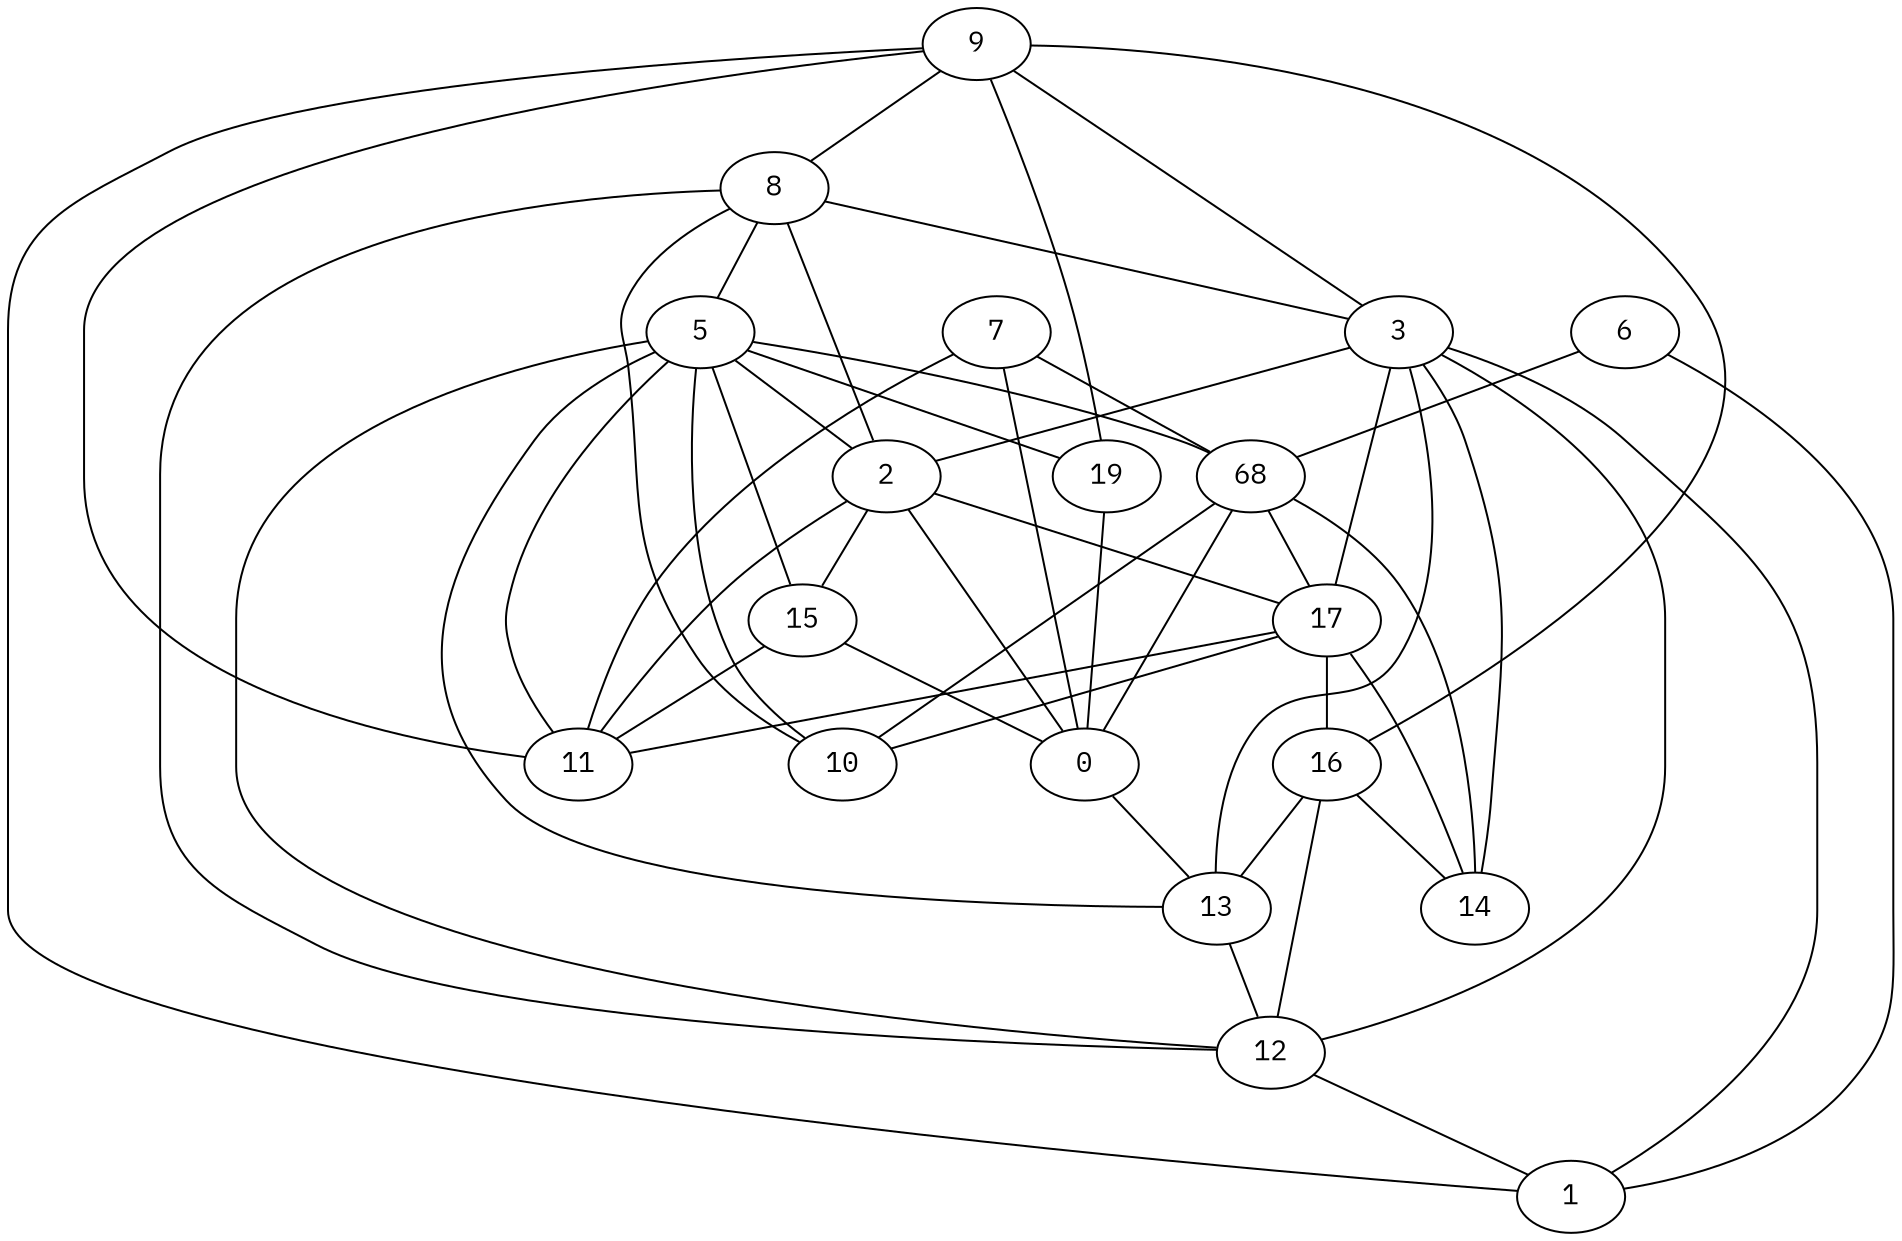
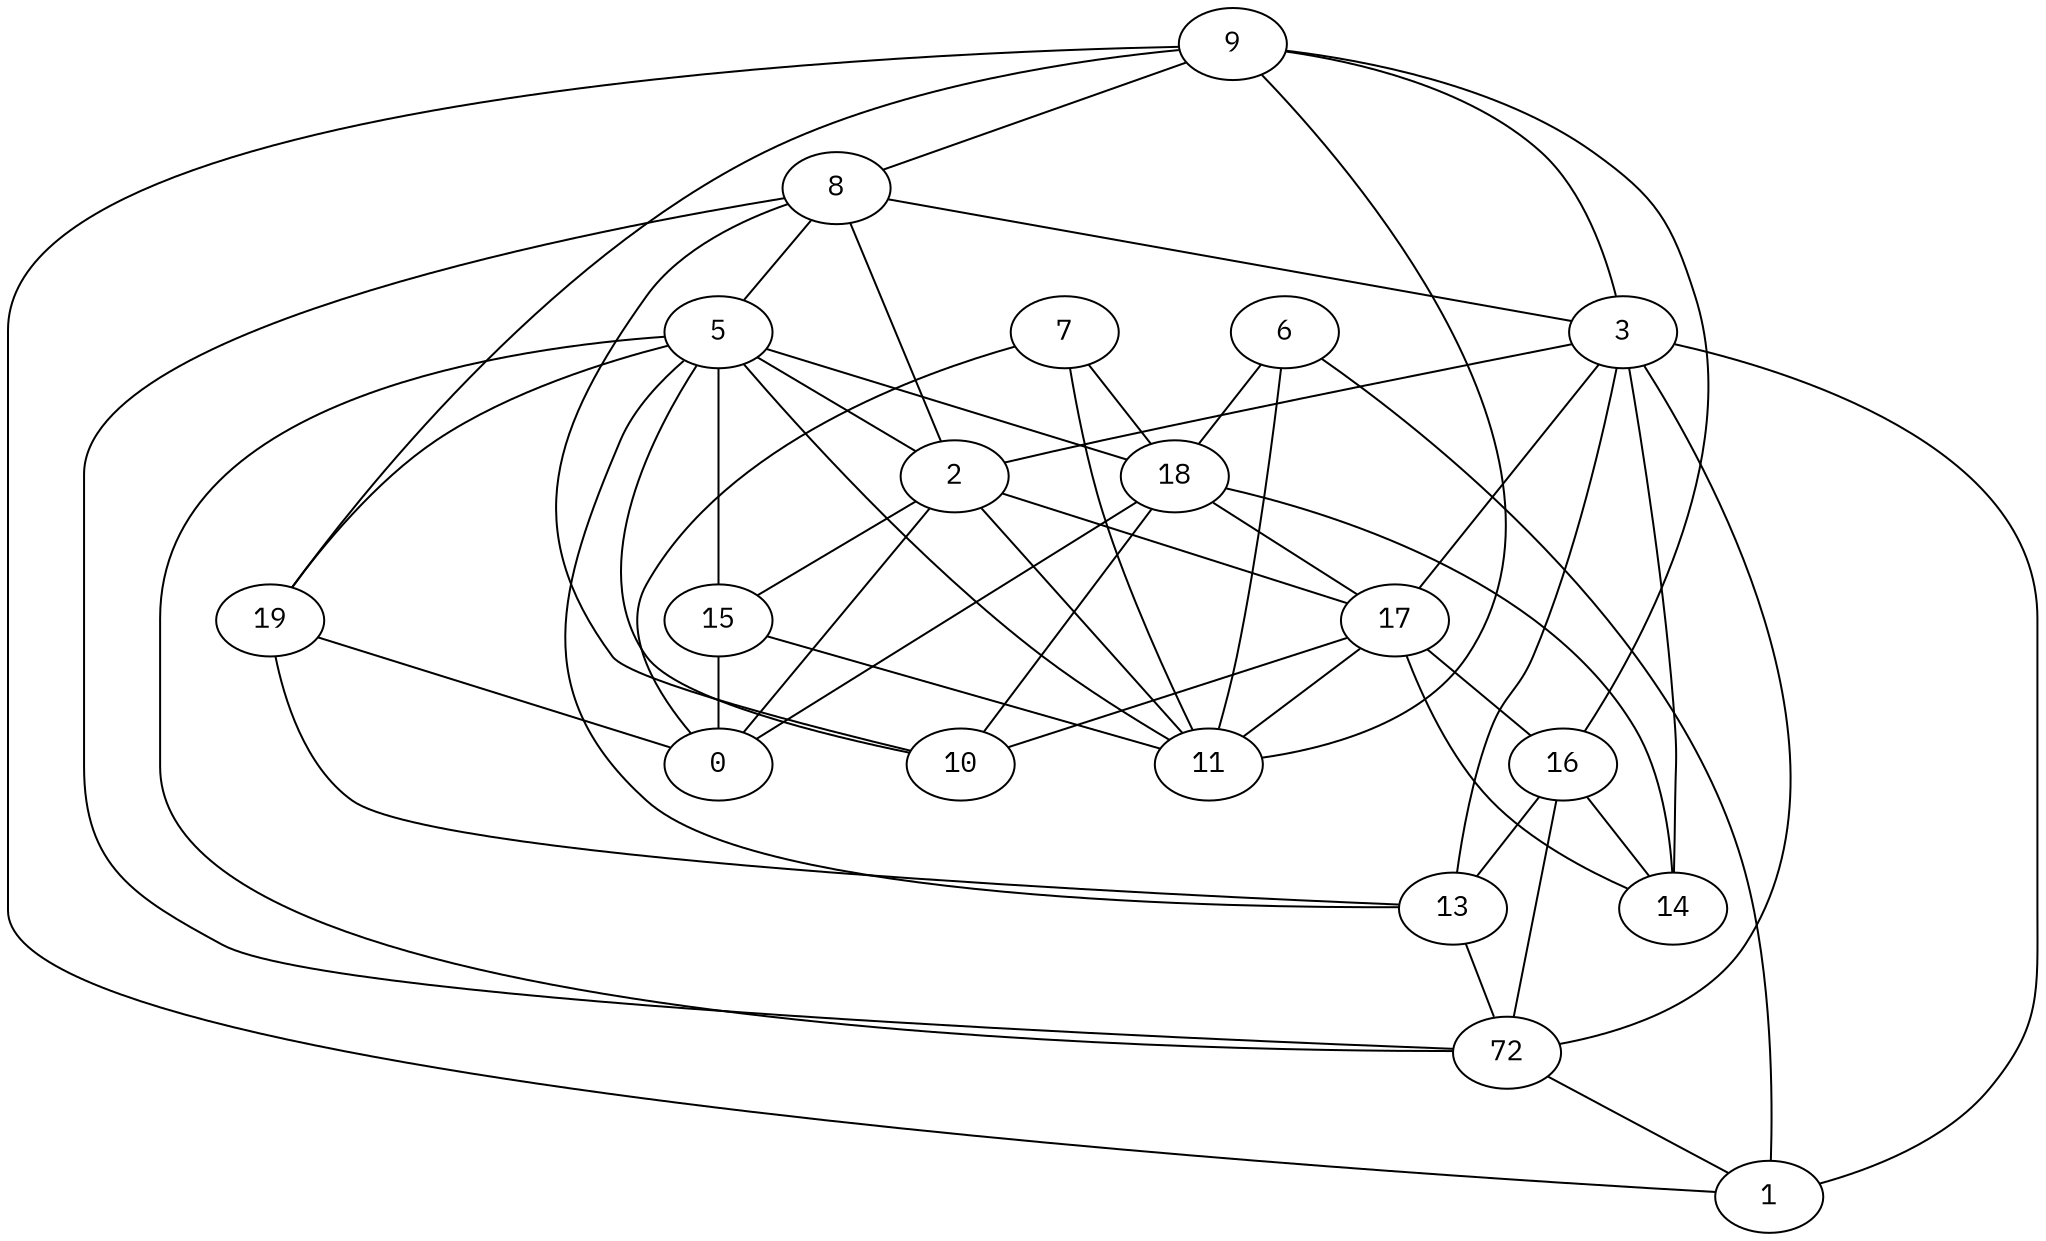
(1251, 476) -> (1175, 476)
none -> (1256, 549)
(1151, 837) -> (759, 866)
(1271, 1053) -> (1507, 1053)
